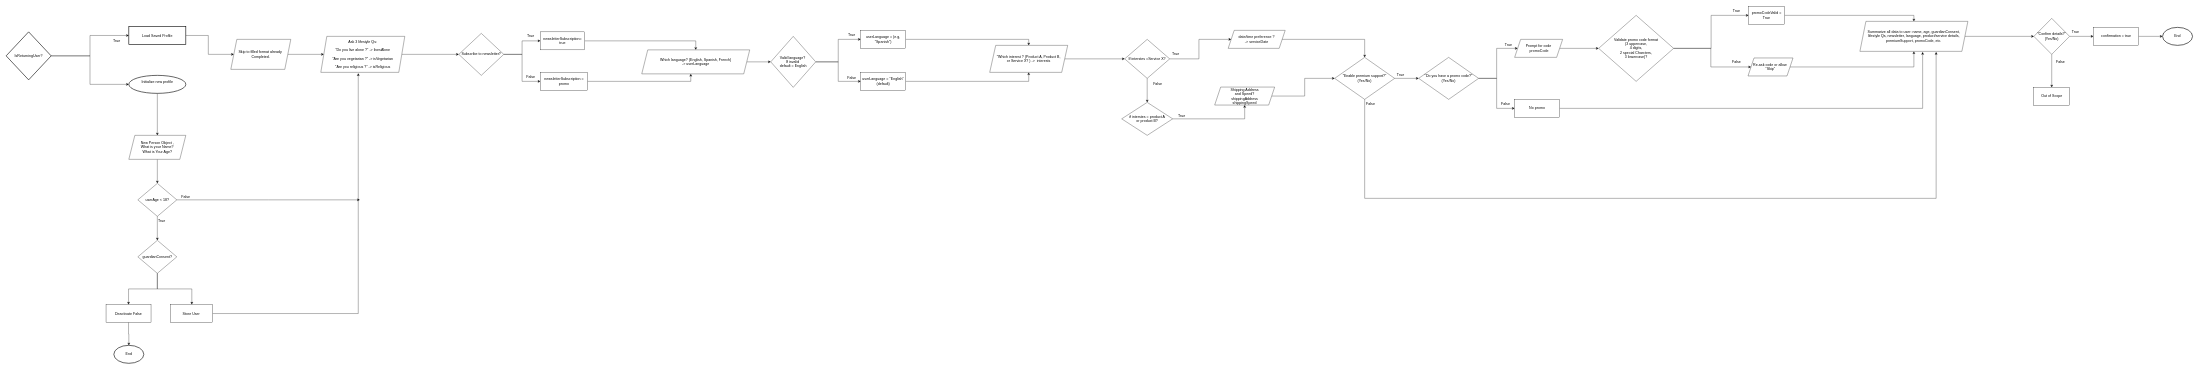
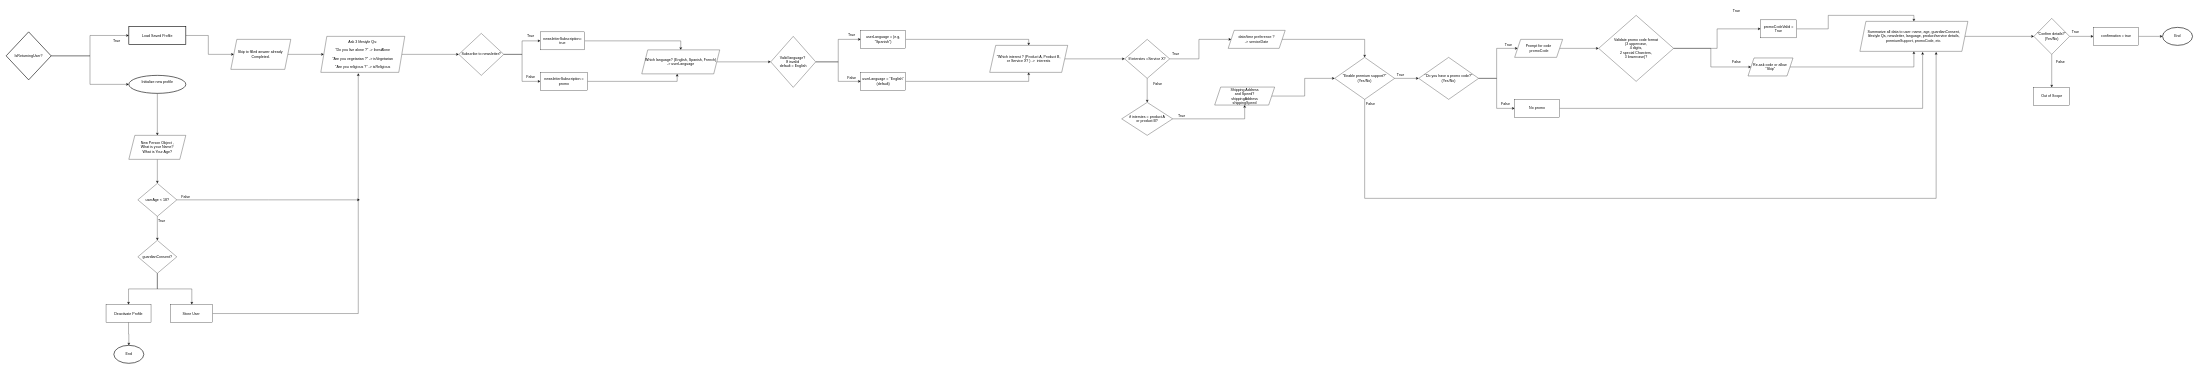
(1767, 15) -> (1779, 29)
(261, 54) -> (261, 54)
(696, 62) -> (681, 62)
(129, 313) -> (129, 313)
